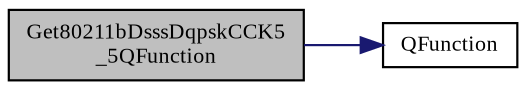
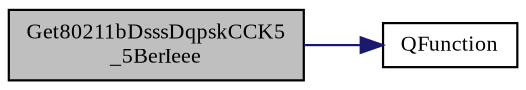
(156, 45) -> (156, 45)
